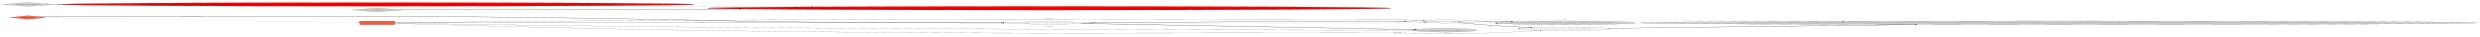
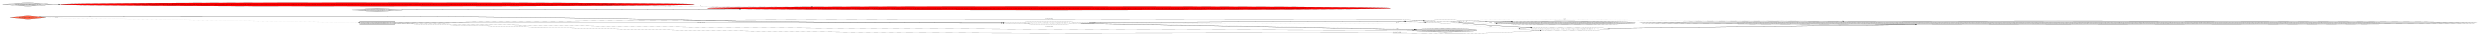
(377, 23) -> (377, 23)
